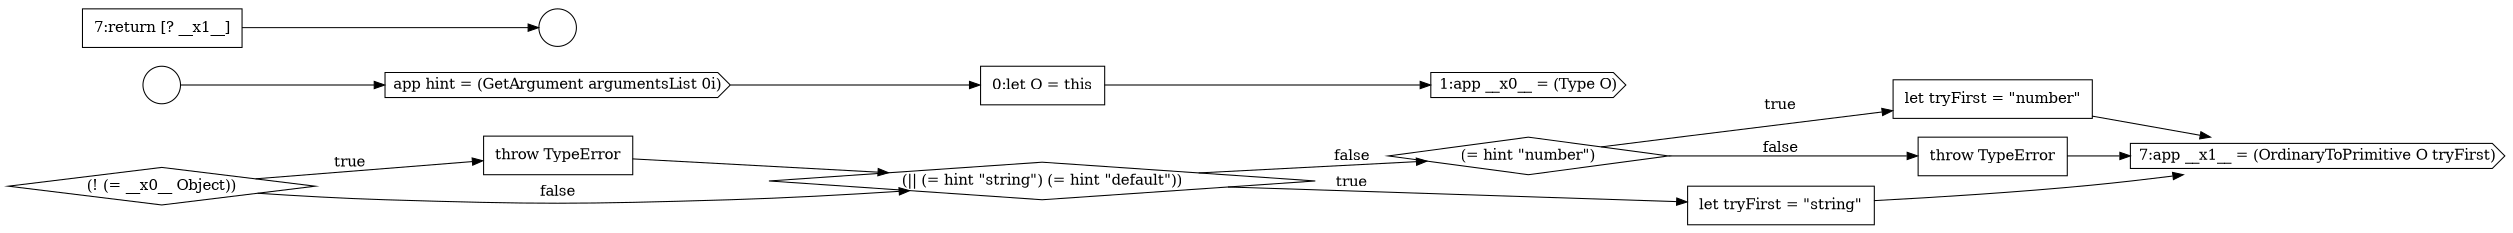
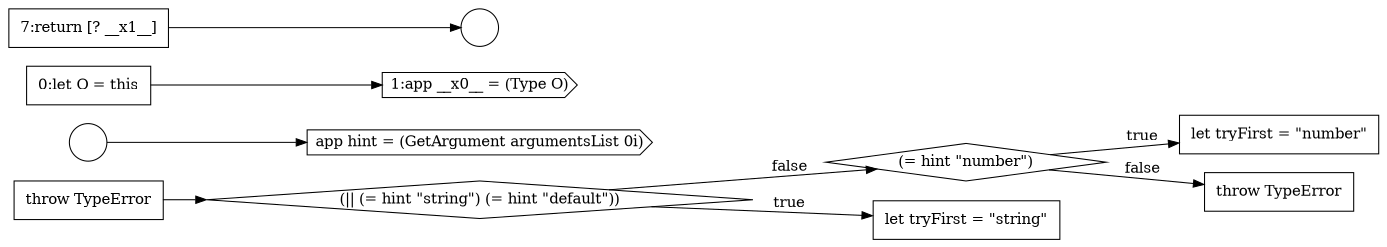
(850, 85) -> none
(2318, 156) -> none
(162, 186) -> none
